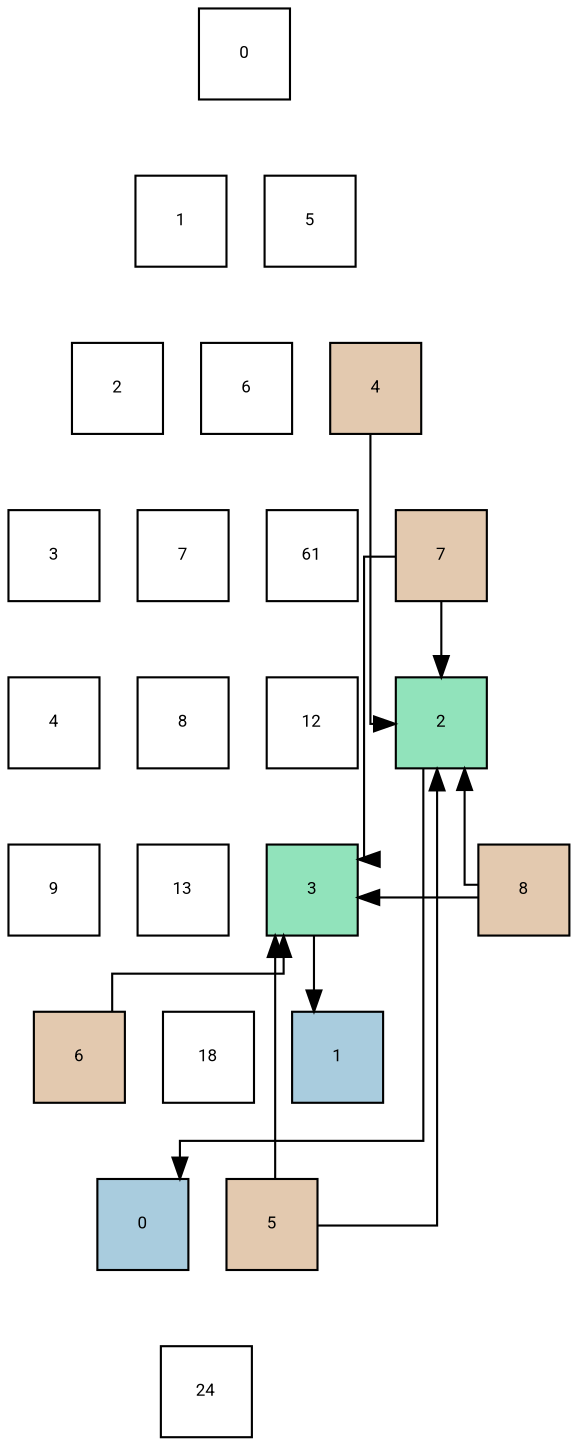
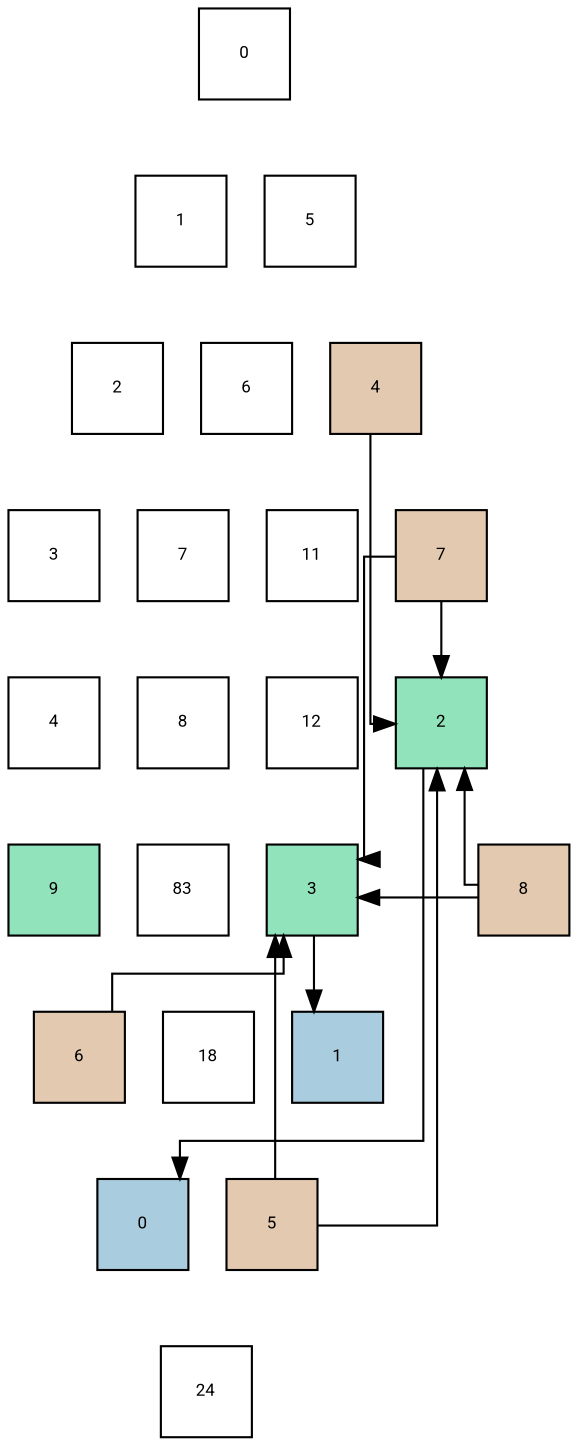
(312, 556) -> (312, 556)
(54, 890) -> (54, 890)
(183, 890) -> (183, 890)
